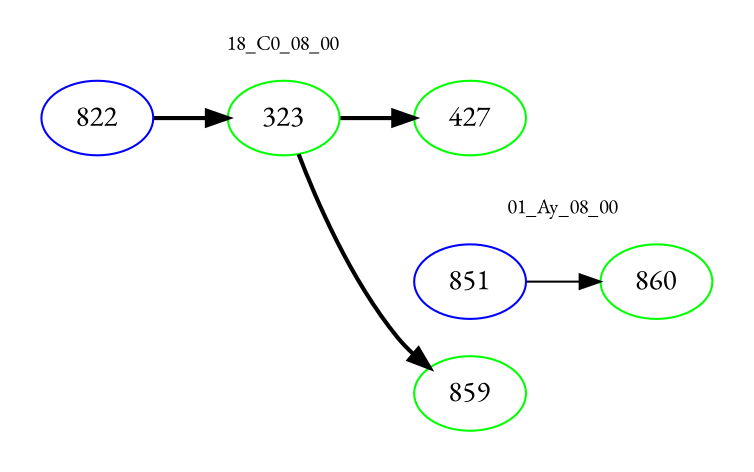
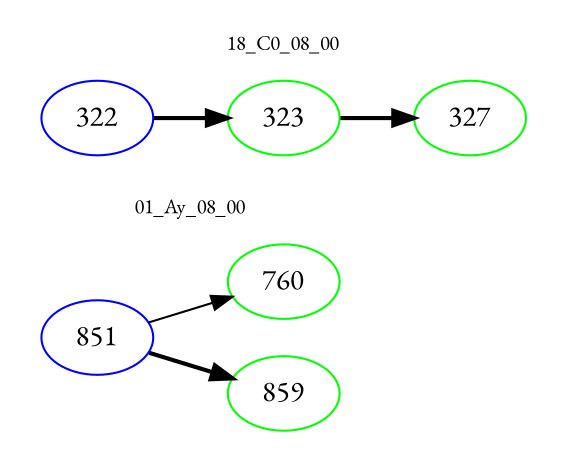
(97, 118) -> (97, 118)
(470, 118) -> (470, 118)
(347, 259) -> (181, 362)
(656, 282) -> (284, 282)
